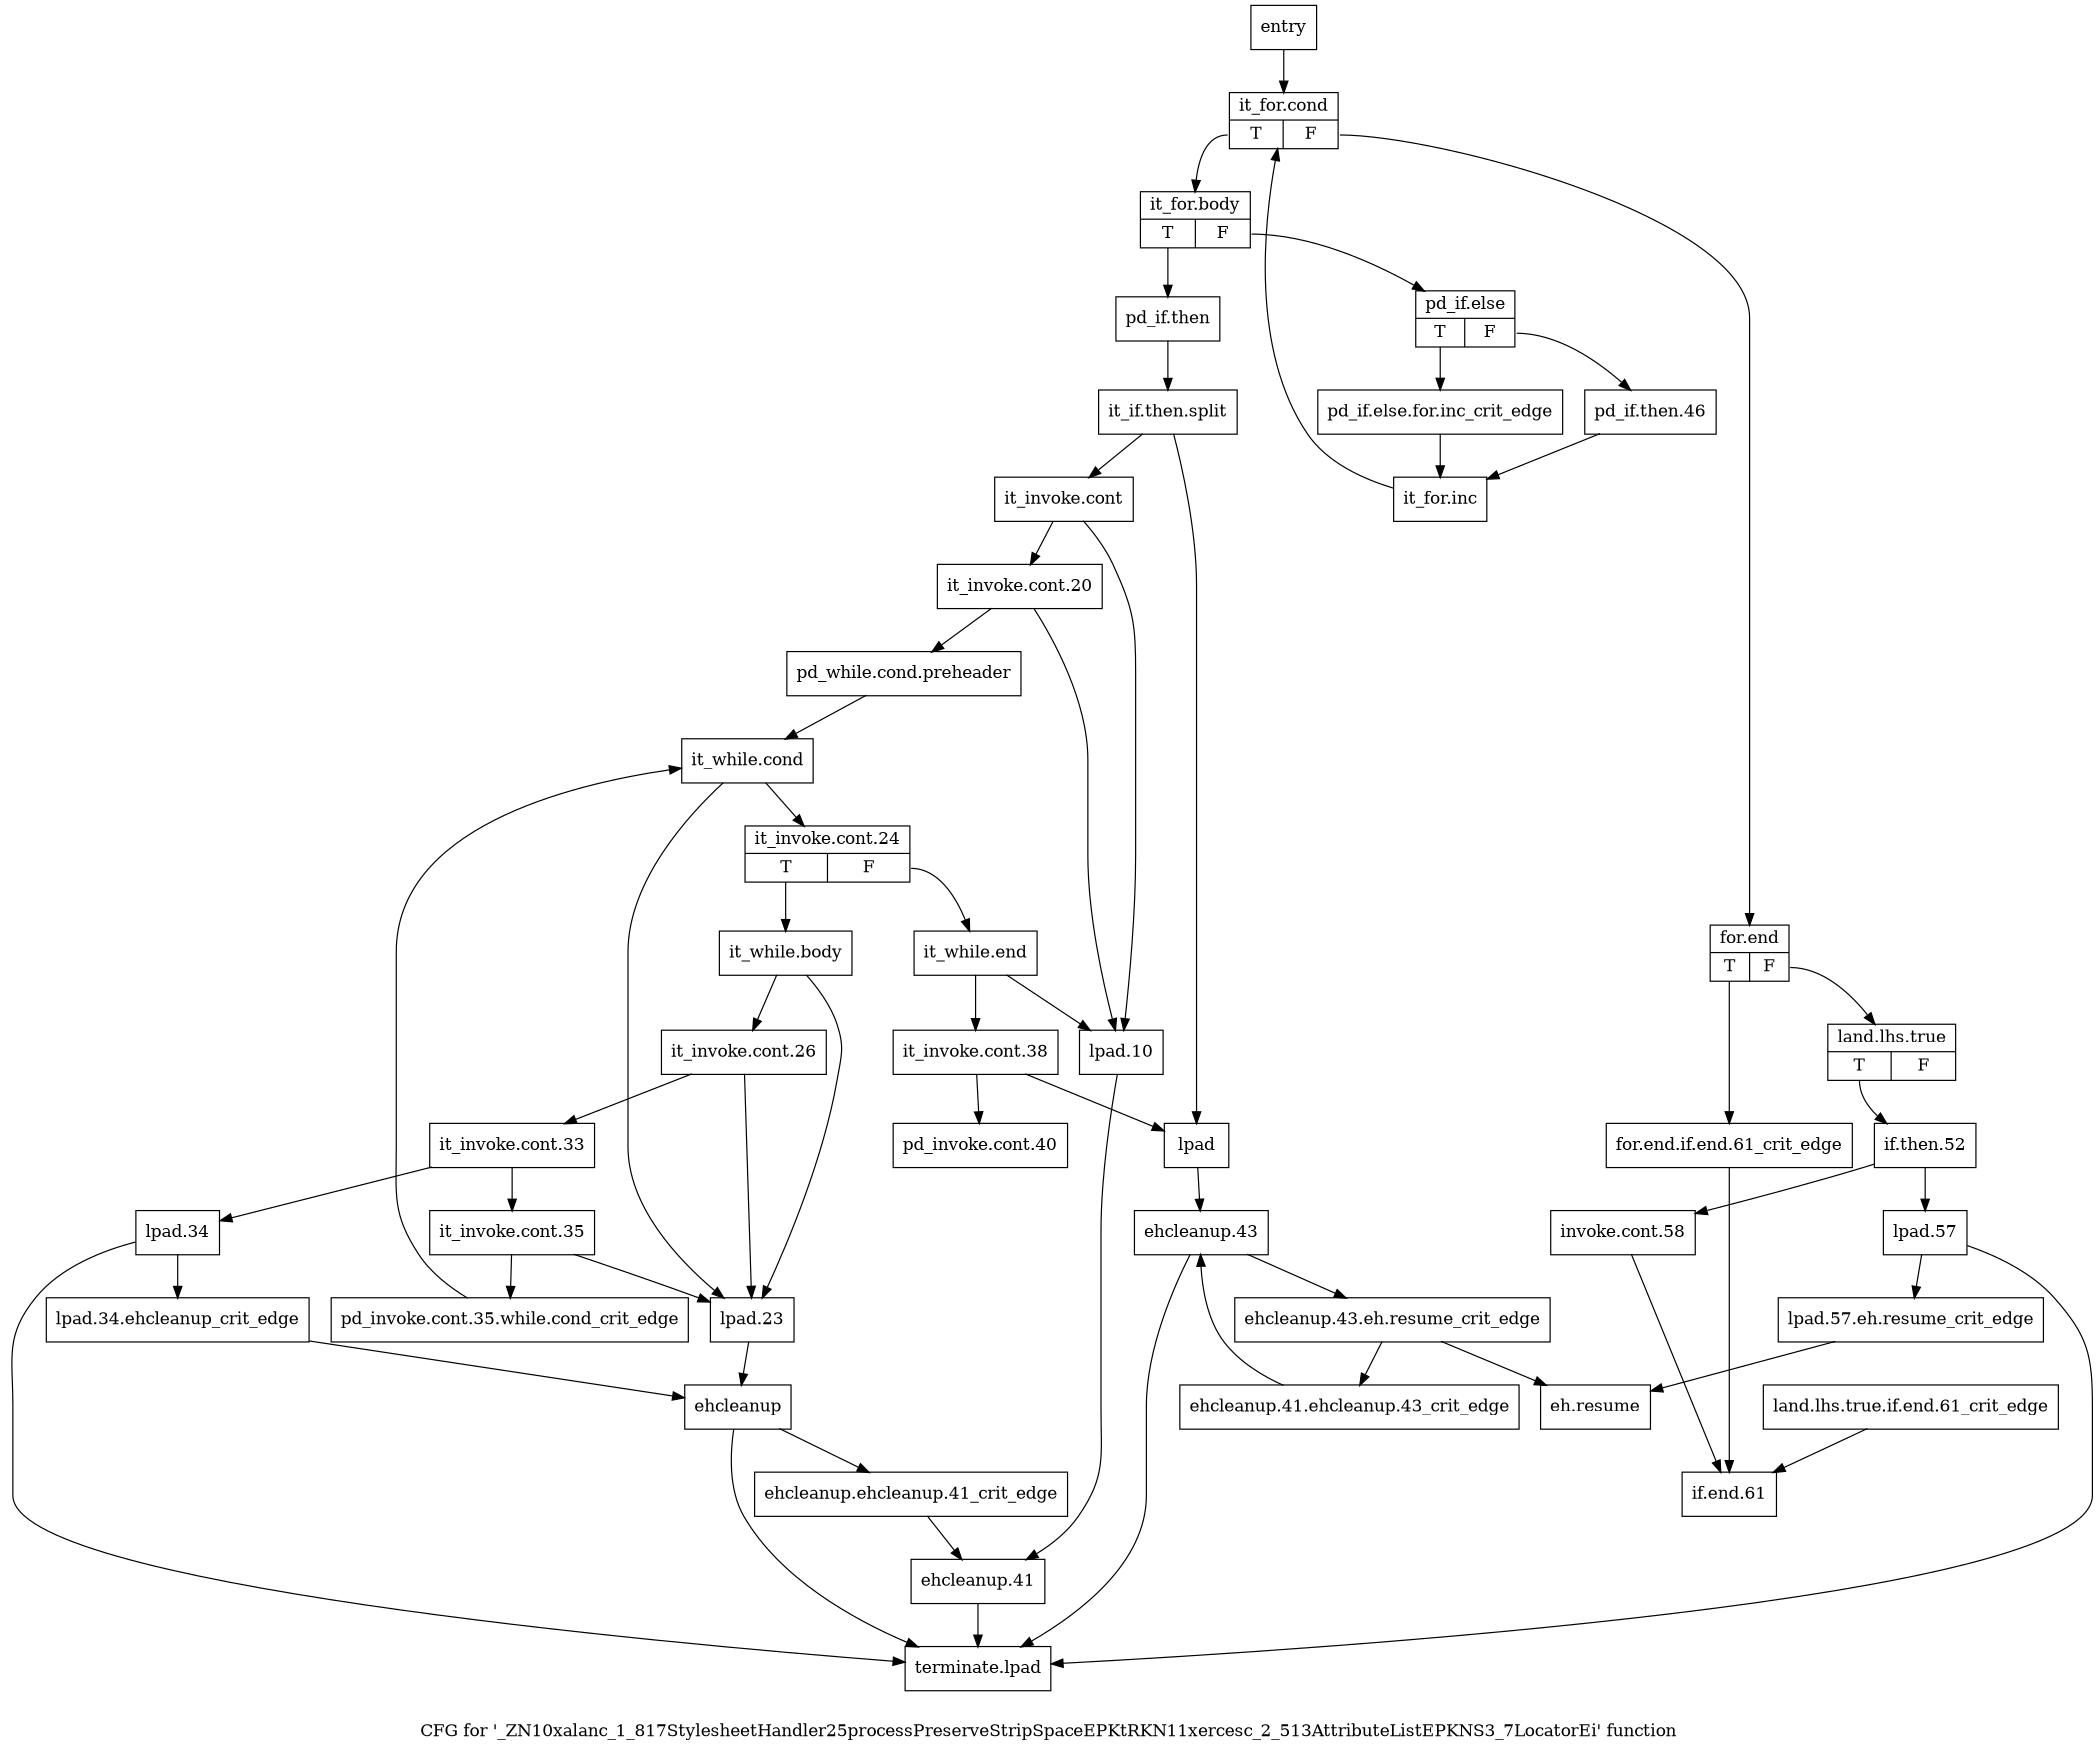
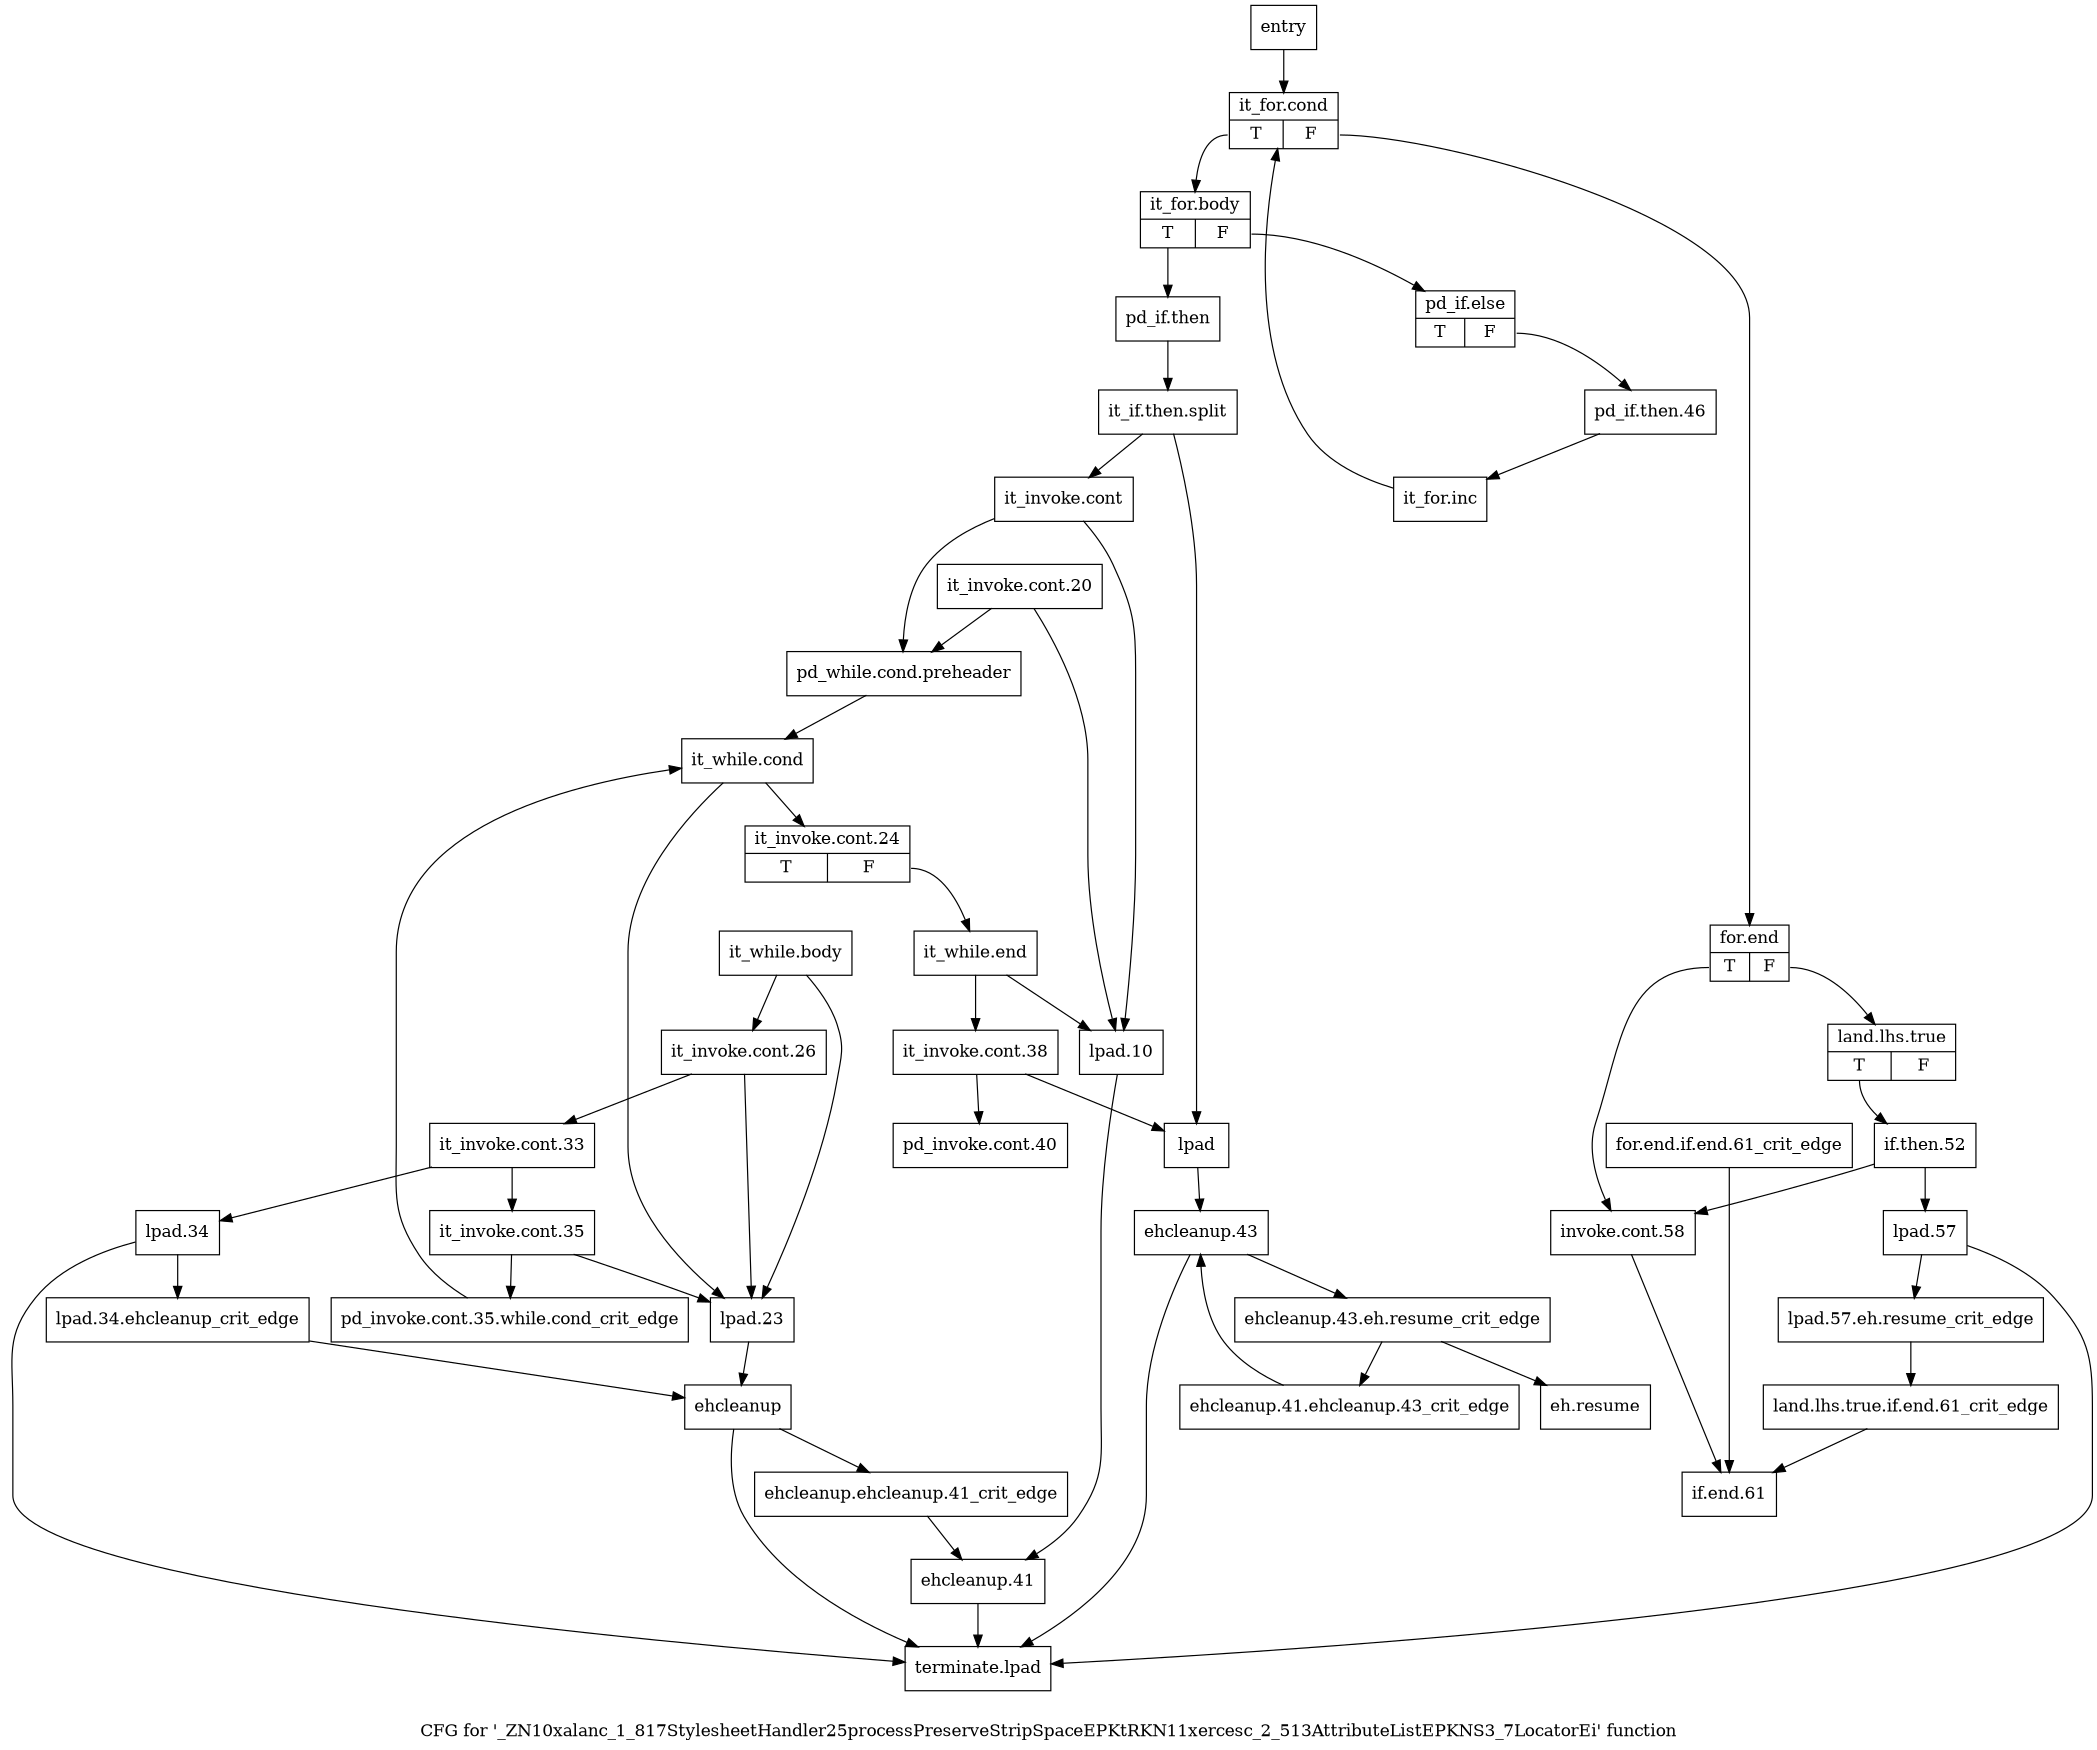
(1440, 412) -> none
(1045, 538) -> (928, 563)
(786, 901) -> none
(1729, 1046) -> (1614, 1060)
(1749, 1365) -> (1911, 1358)
